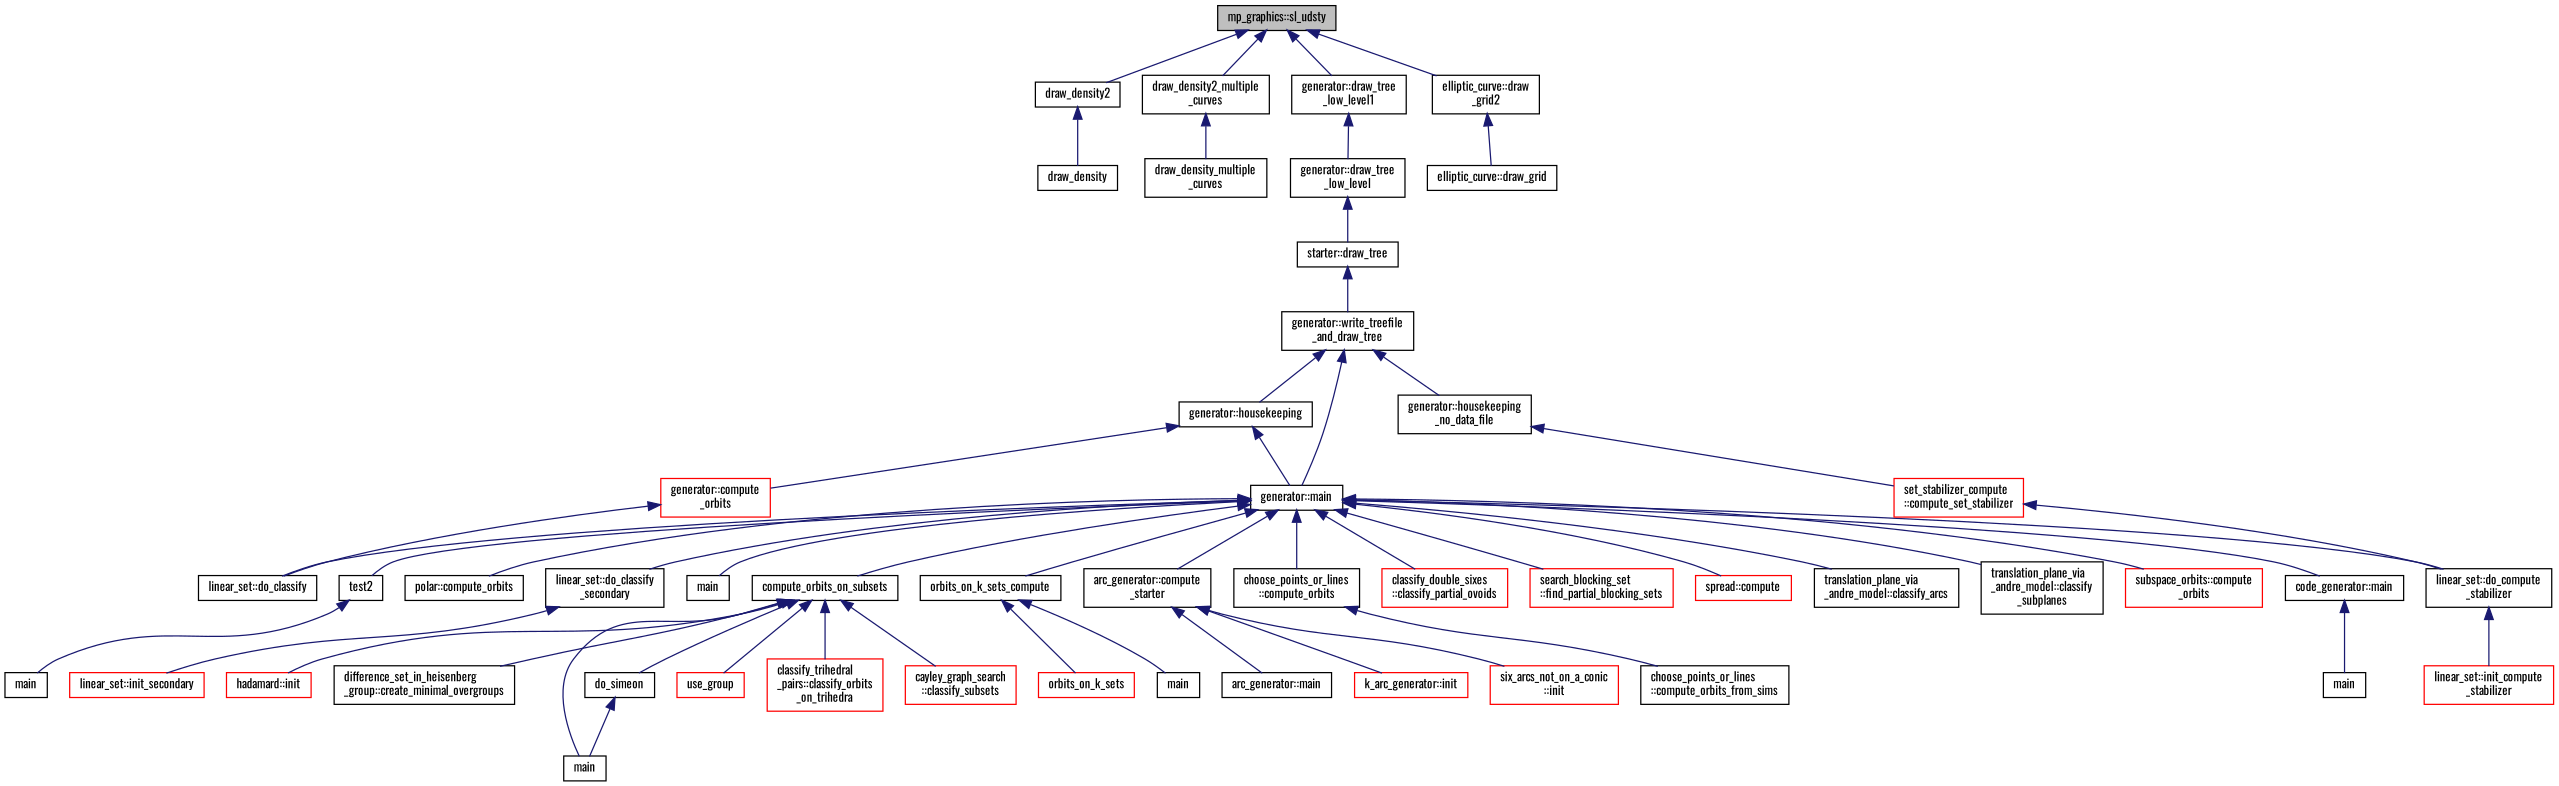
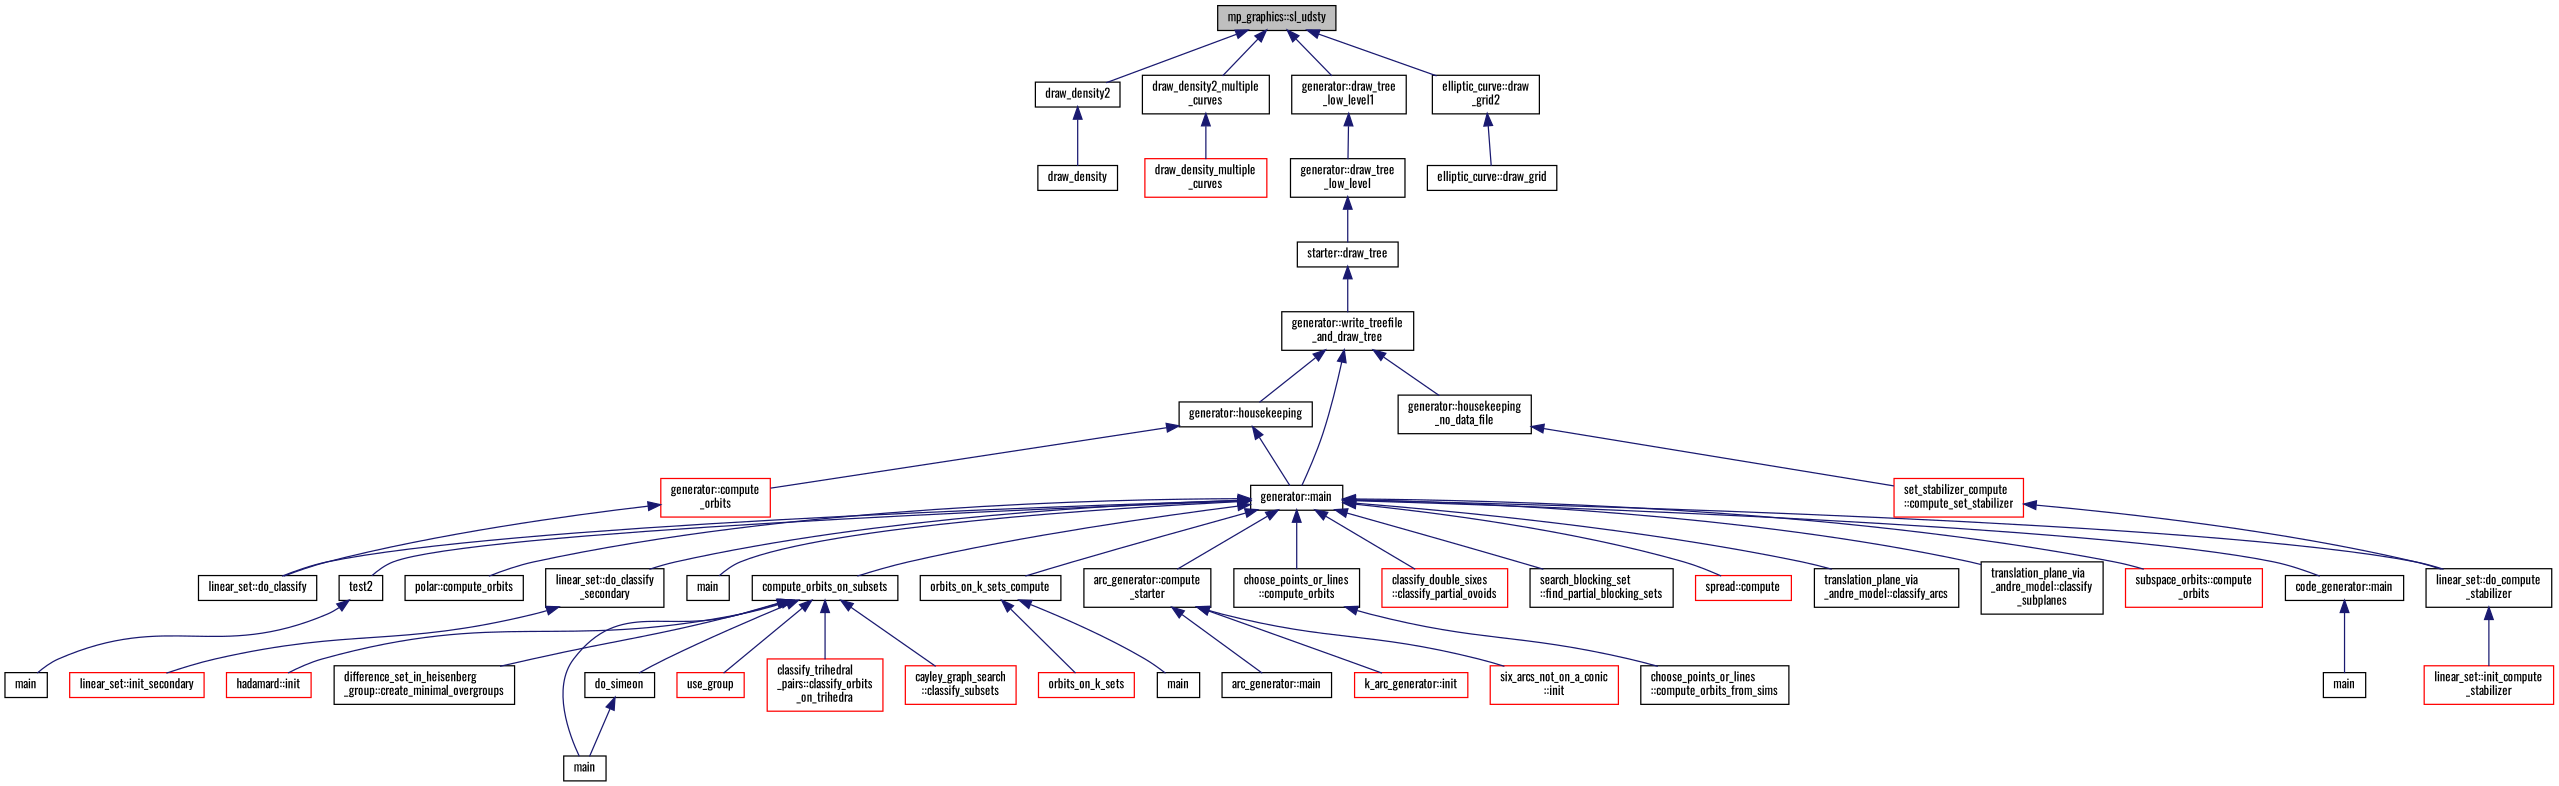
(1206, 178) -> (1206, 178)
(1602, 588) -> (1602, 588)
